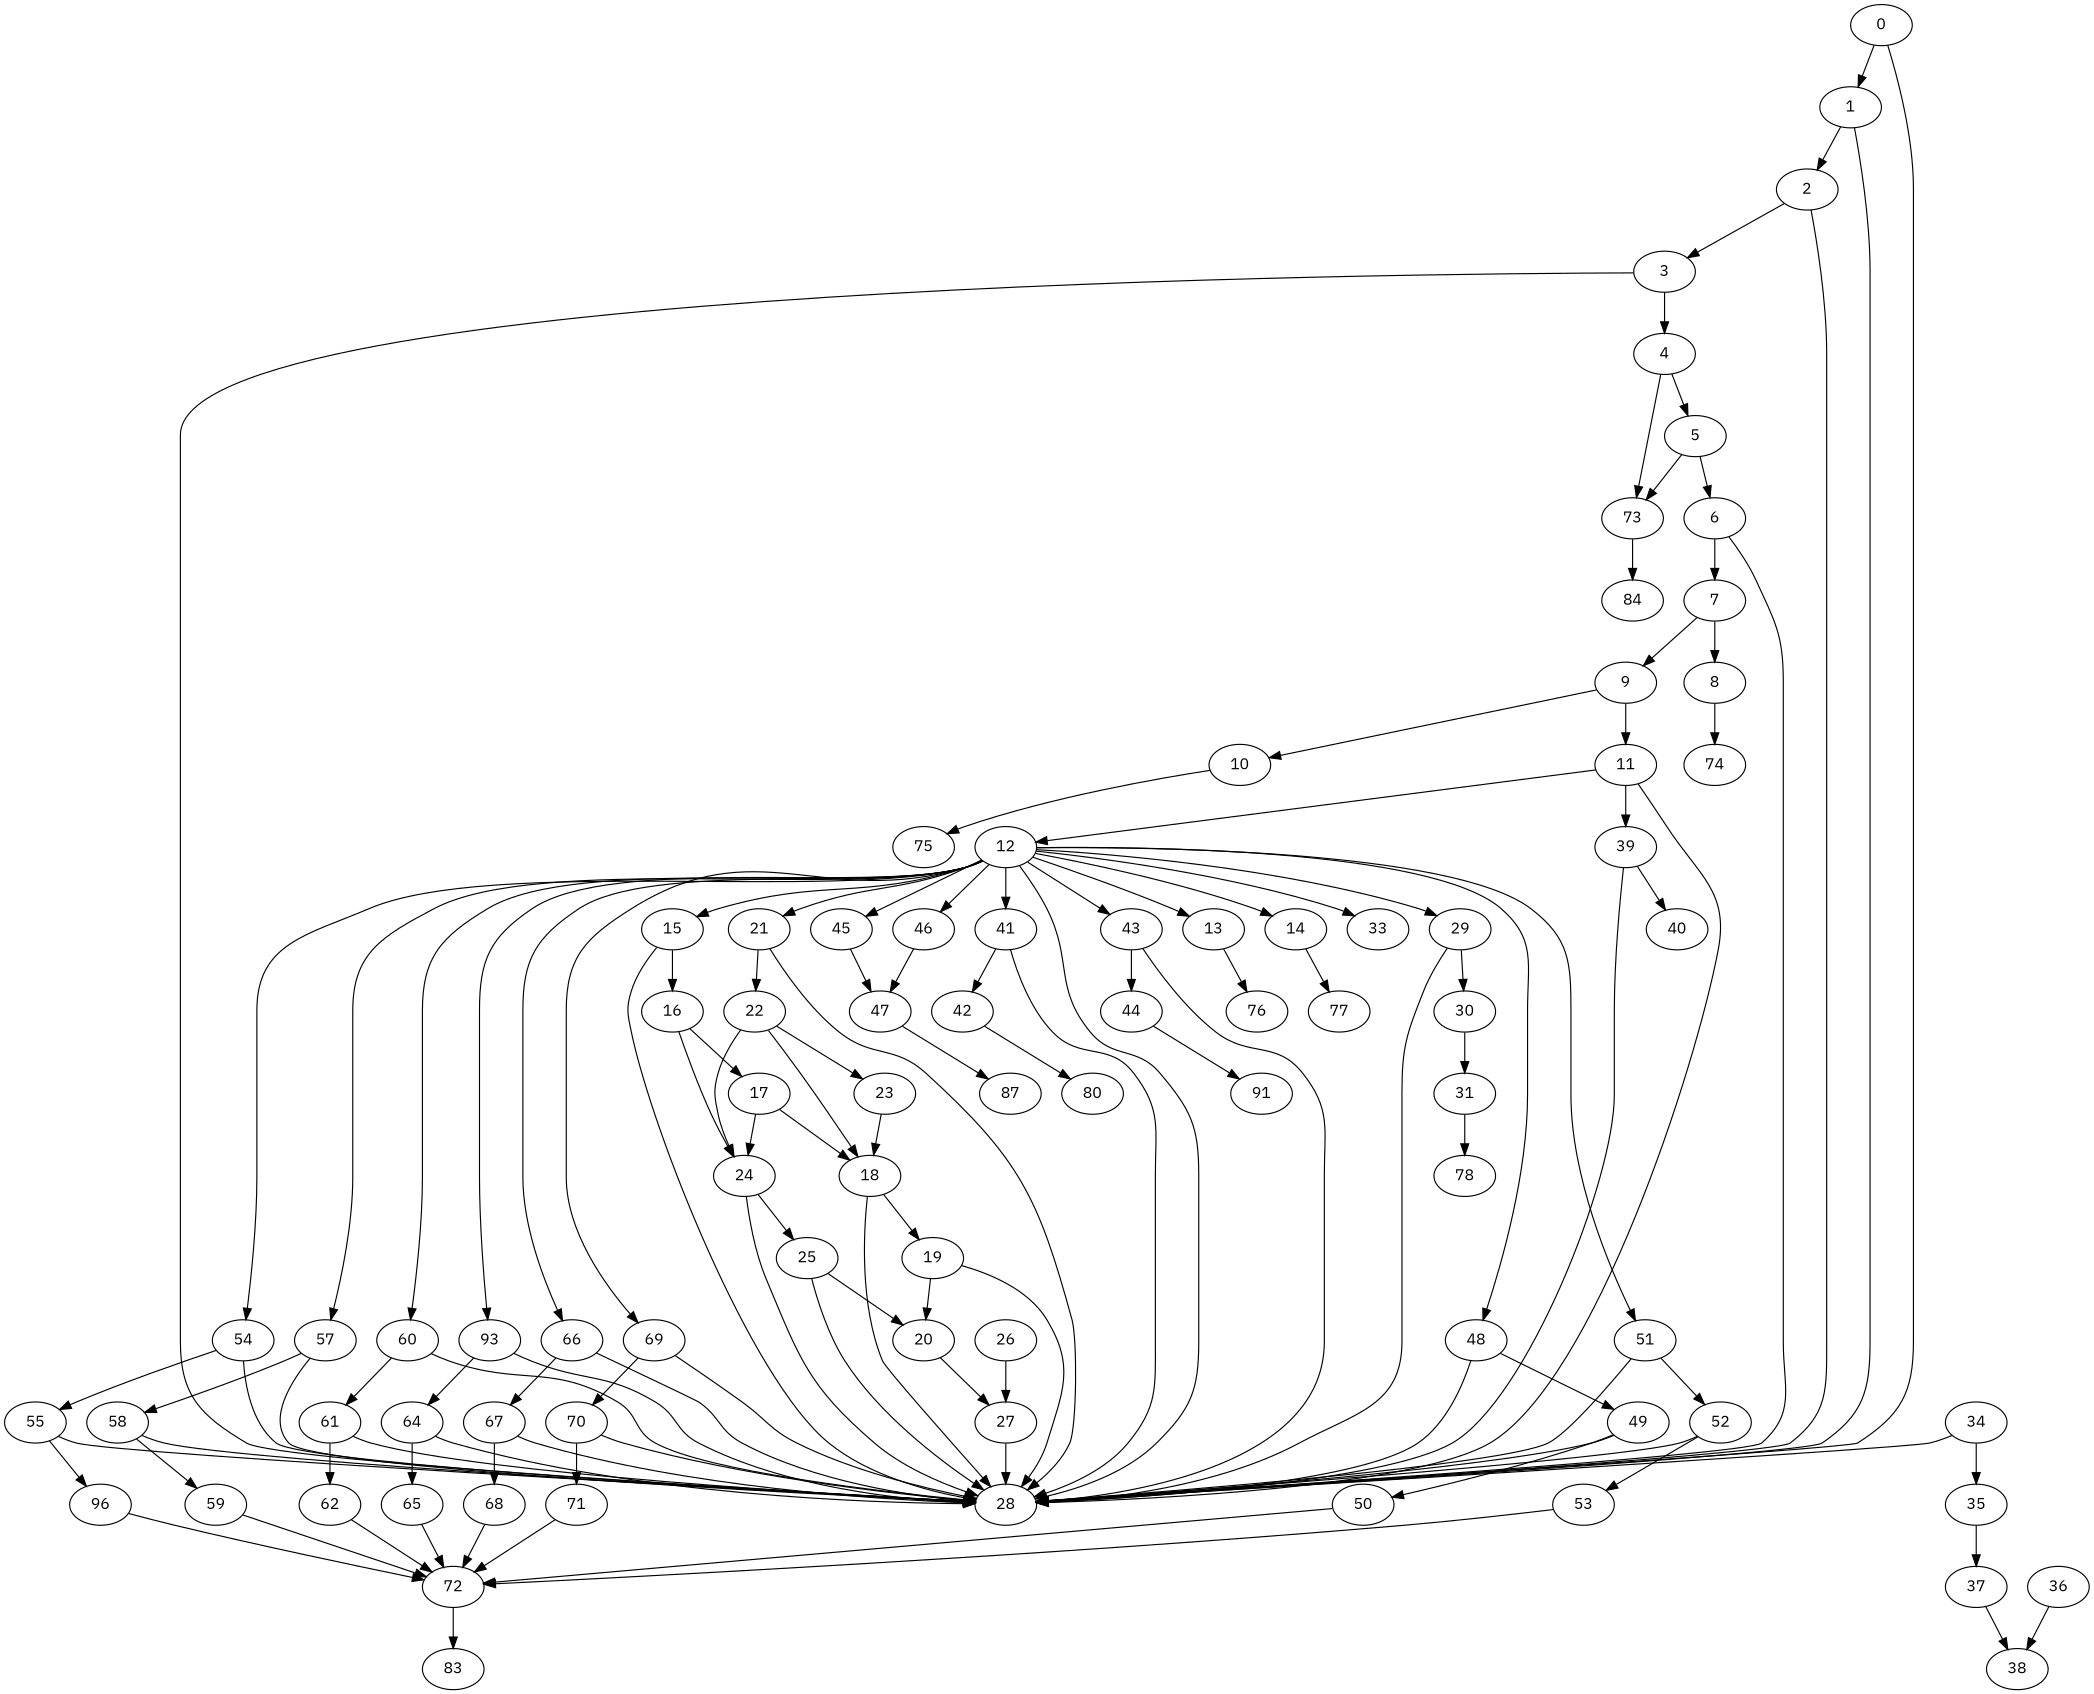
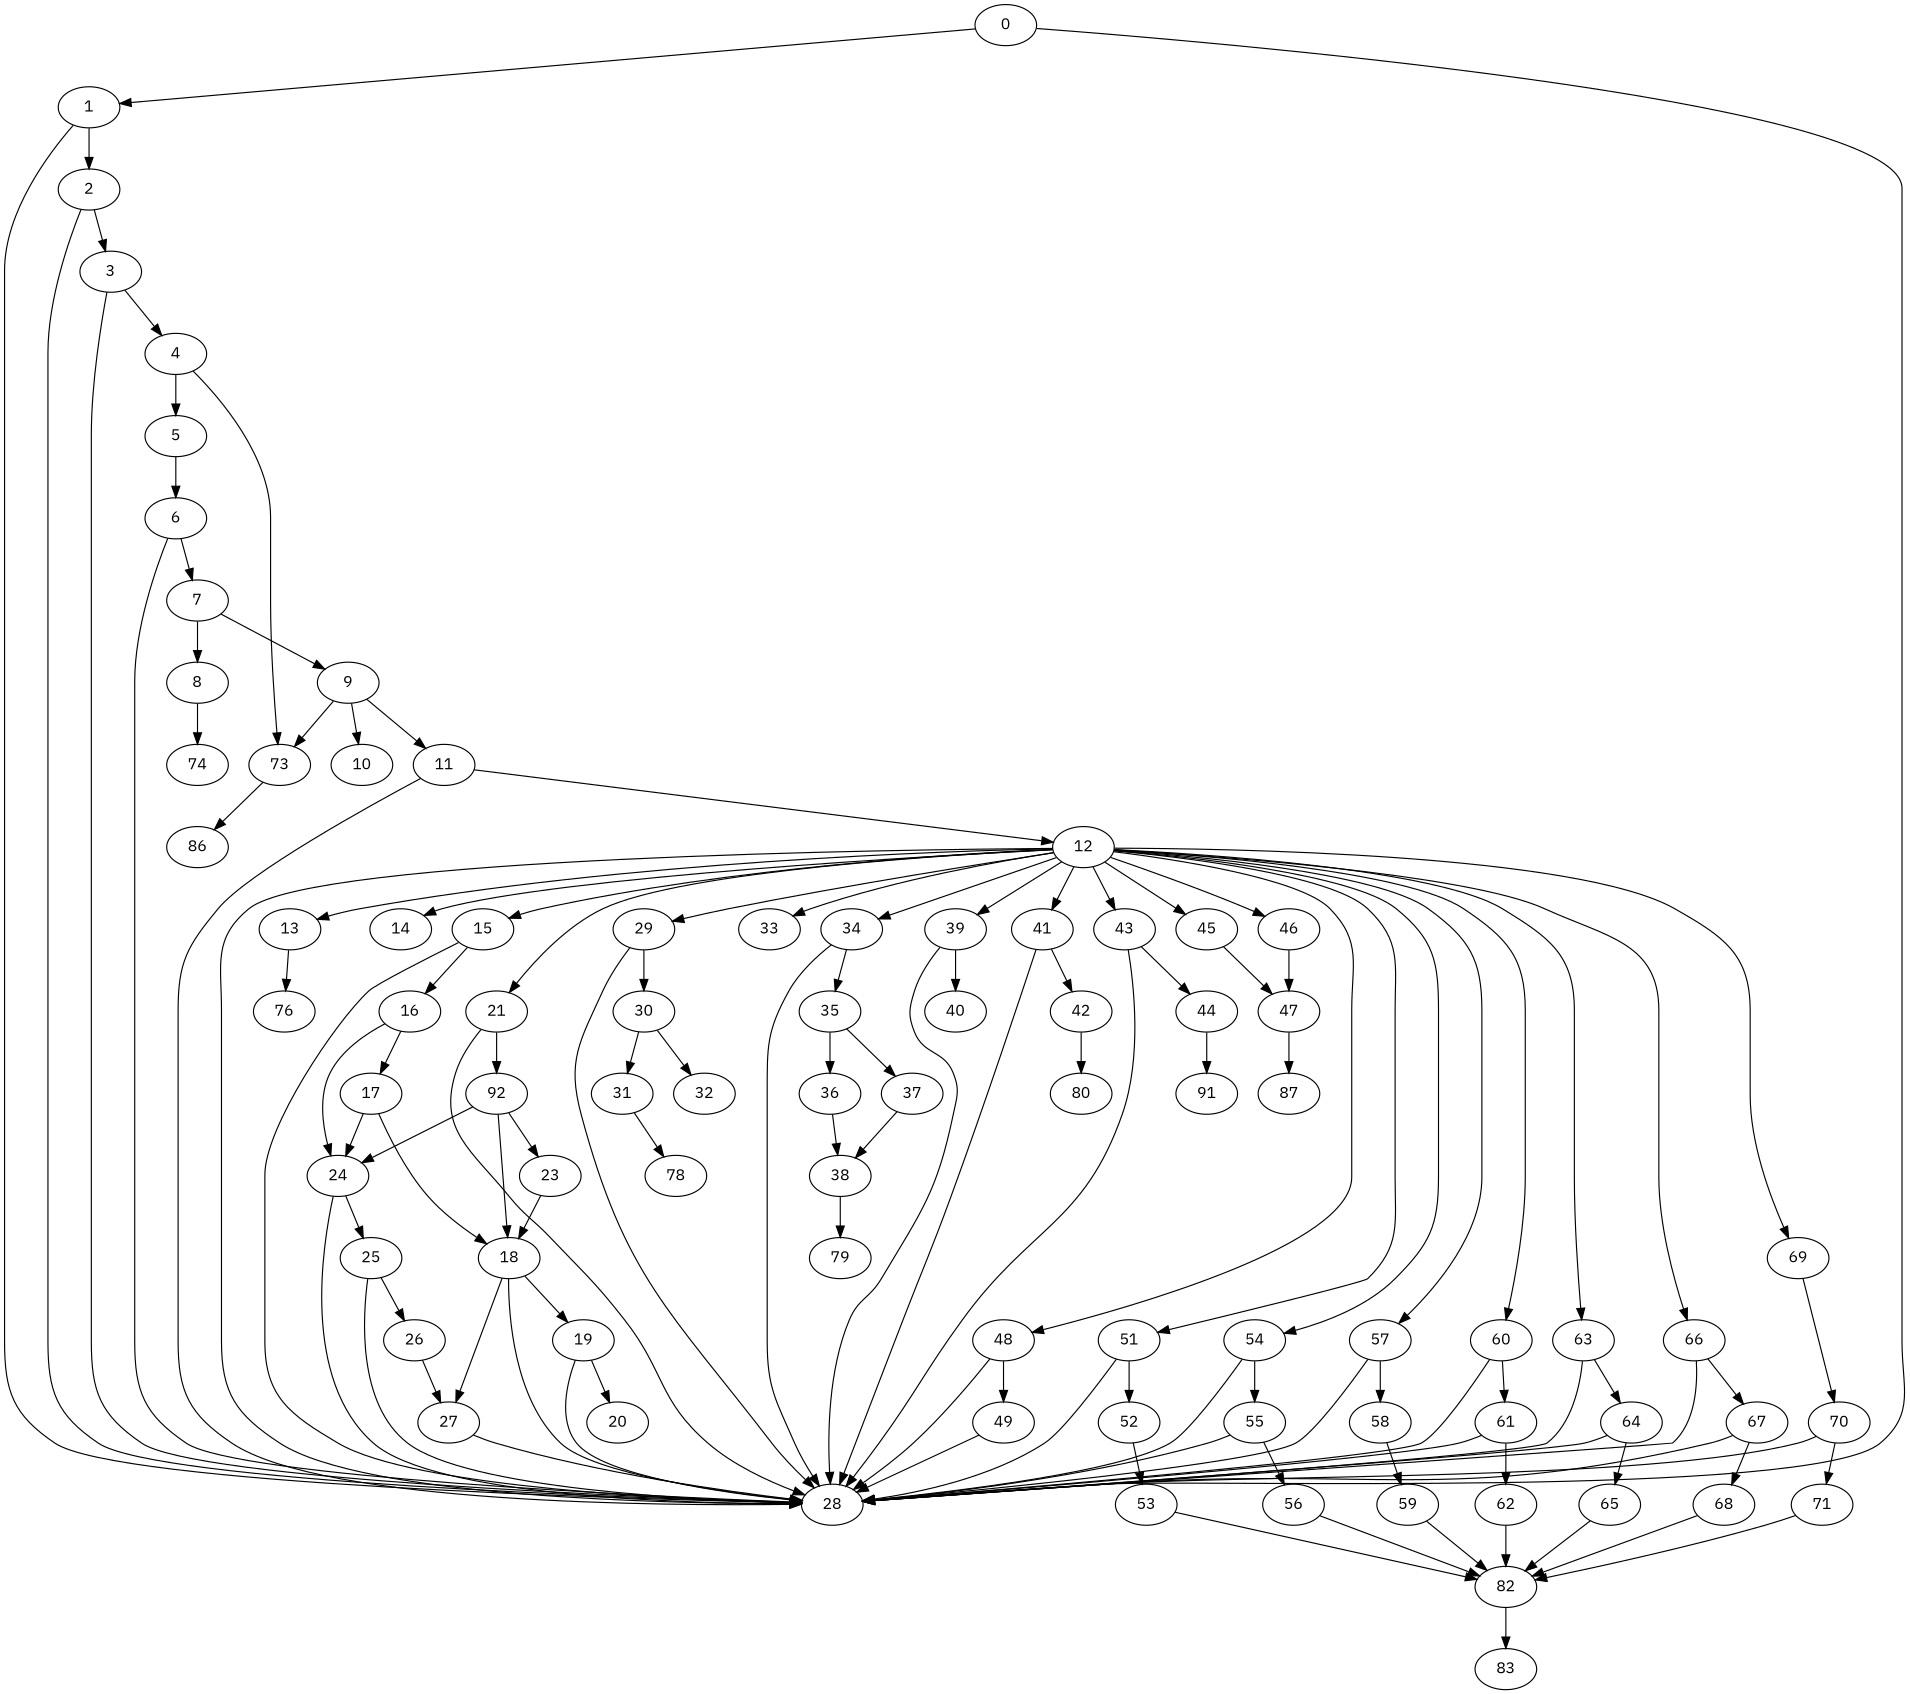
(1668, 473) -> (318, 719)
(1633, 601) -> (198, 847)
(1626, 800) -> (1024, 885)
(924, 847) -> none
none -> (973, 886)
(755, 1012) -> (497, 1094)
(1339, 1012) -> none
none -> (830, 1047)
none -> (704, 1094)
none -> (840, 1258)
(859, 1295) -> (390, 1294)
(490, 1340) -> (1583, 1340)
(960, 1377) -> (481, 1335)
(809, 1449) -> none
(1374, 1476) -> none
(551, 1477) -> none
(100, 1505) -> (1294, 1505)
(1363, 1505) -> none
(453, 1587) -> (1506, 1587)
